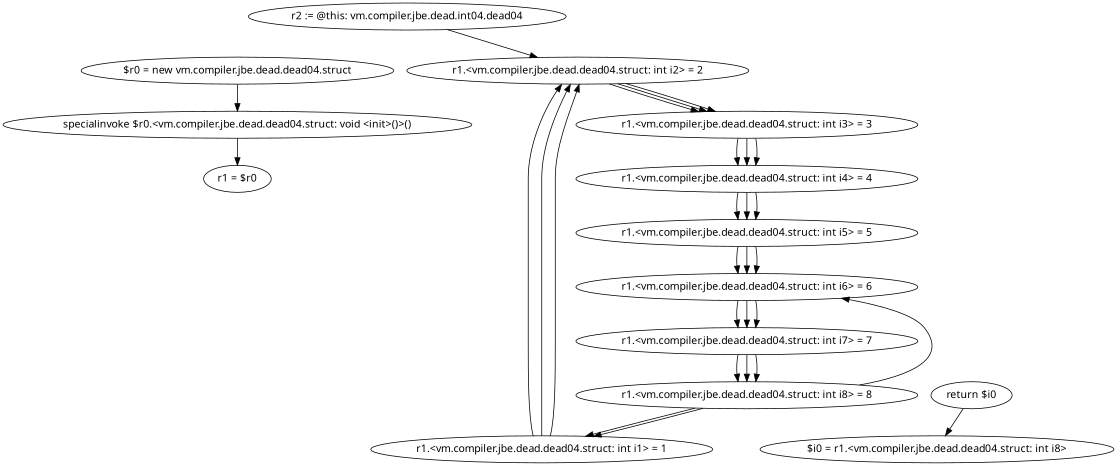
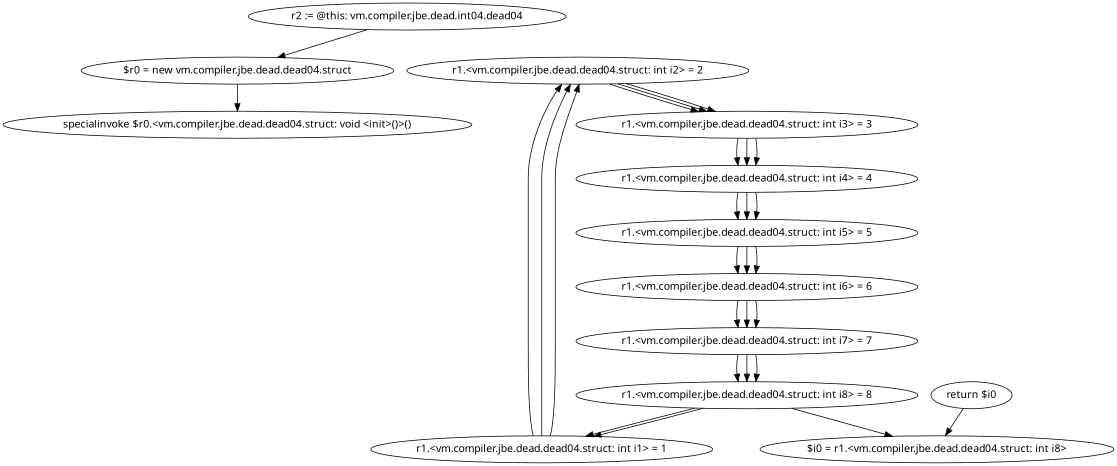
(489, 42) -> (326, 42)
(237, 179) -> none
(931, 339) -> (838, 421)
